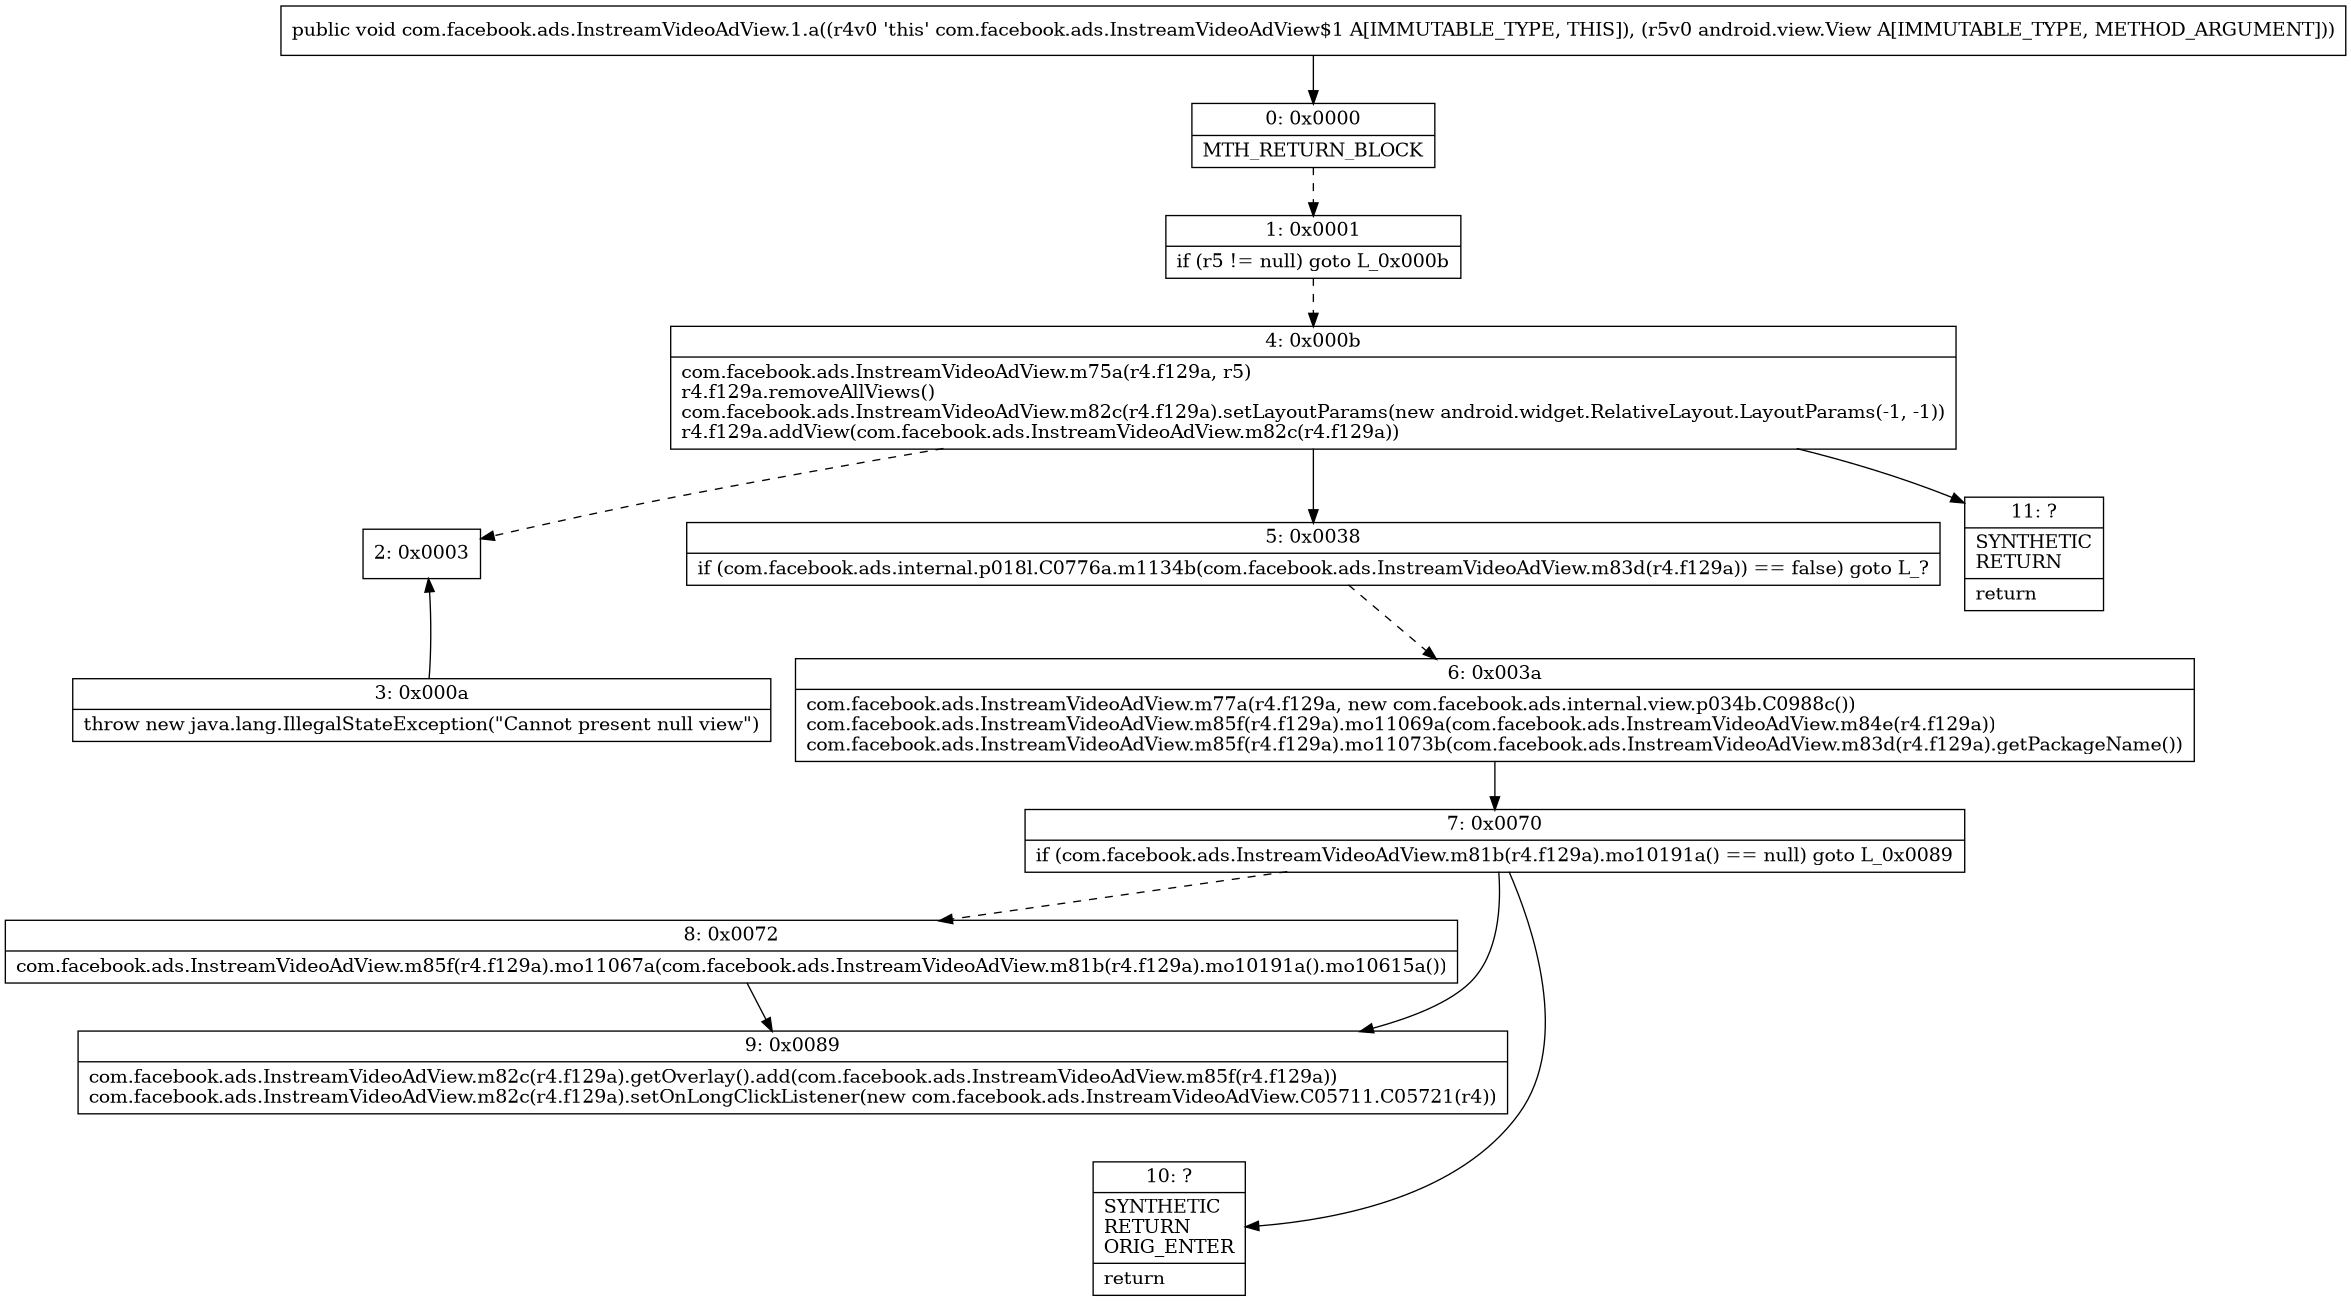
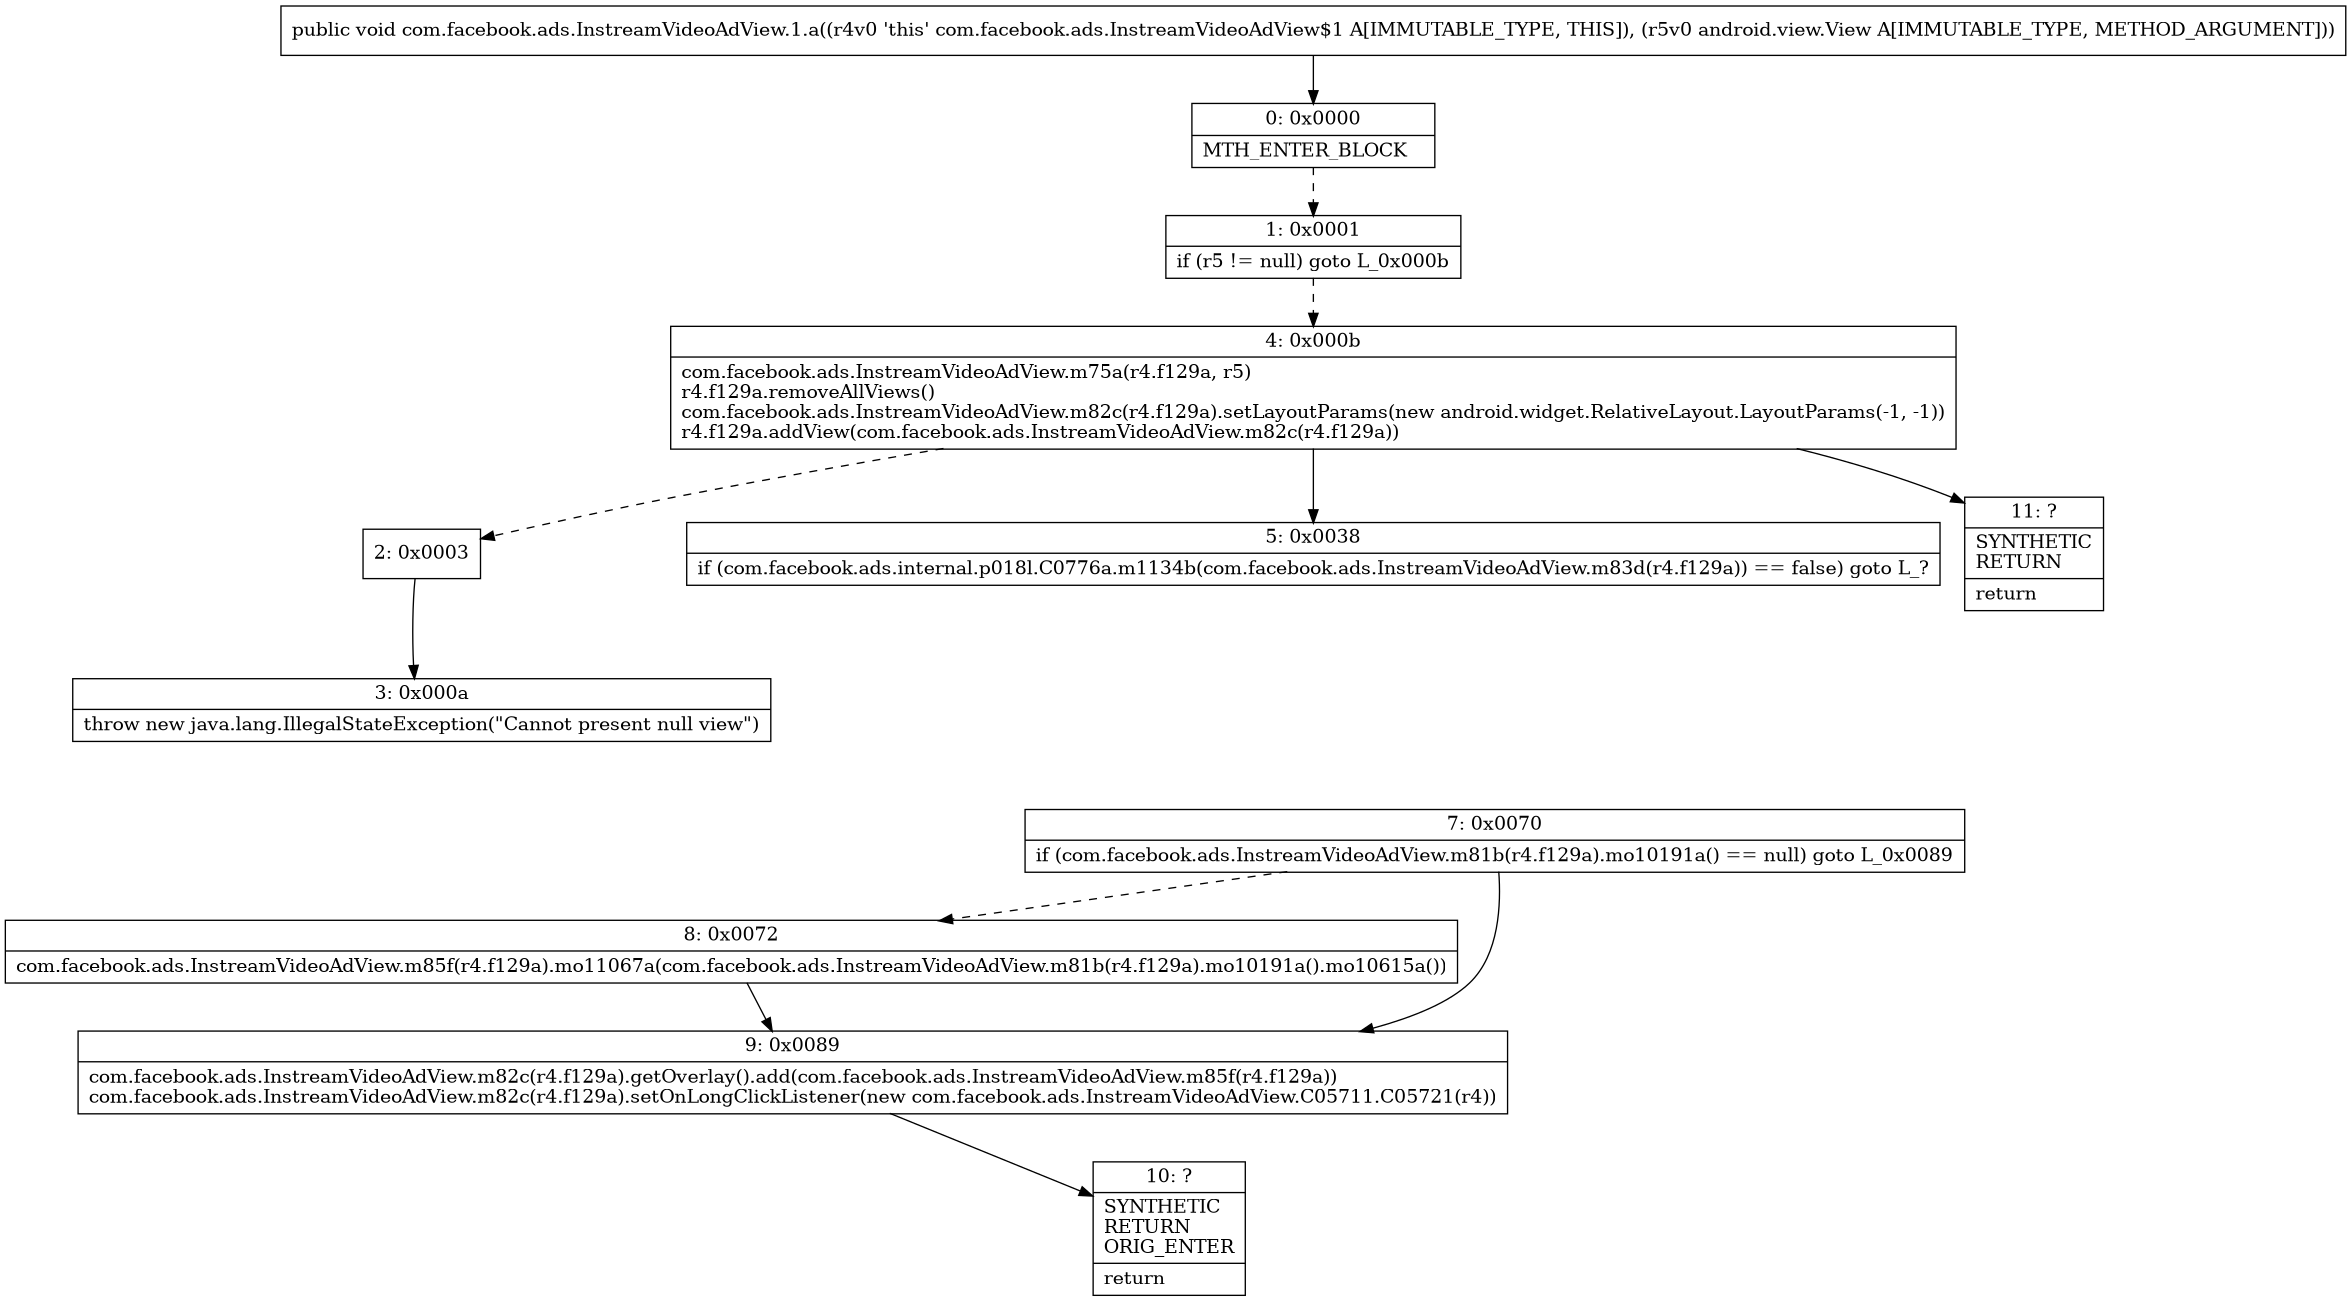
(1313, 151) -> (1305, 151)
(431, 635) -> (413, 622)
(1495, 710) -> none
(1506, 1128) -> (985, 1152)
